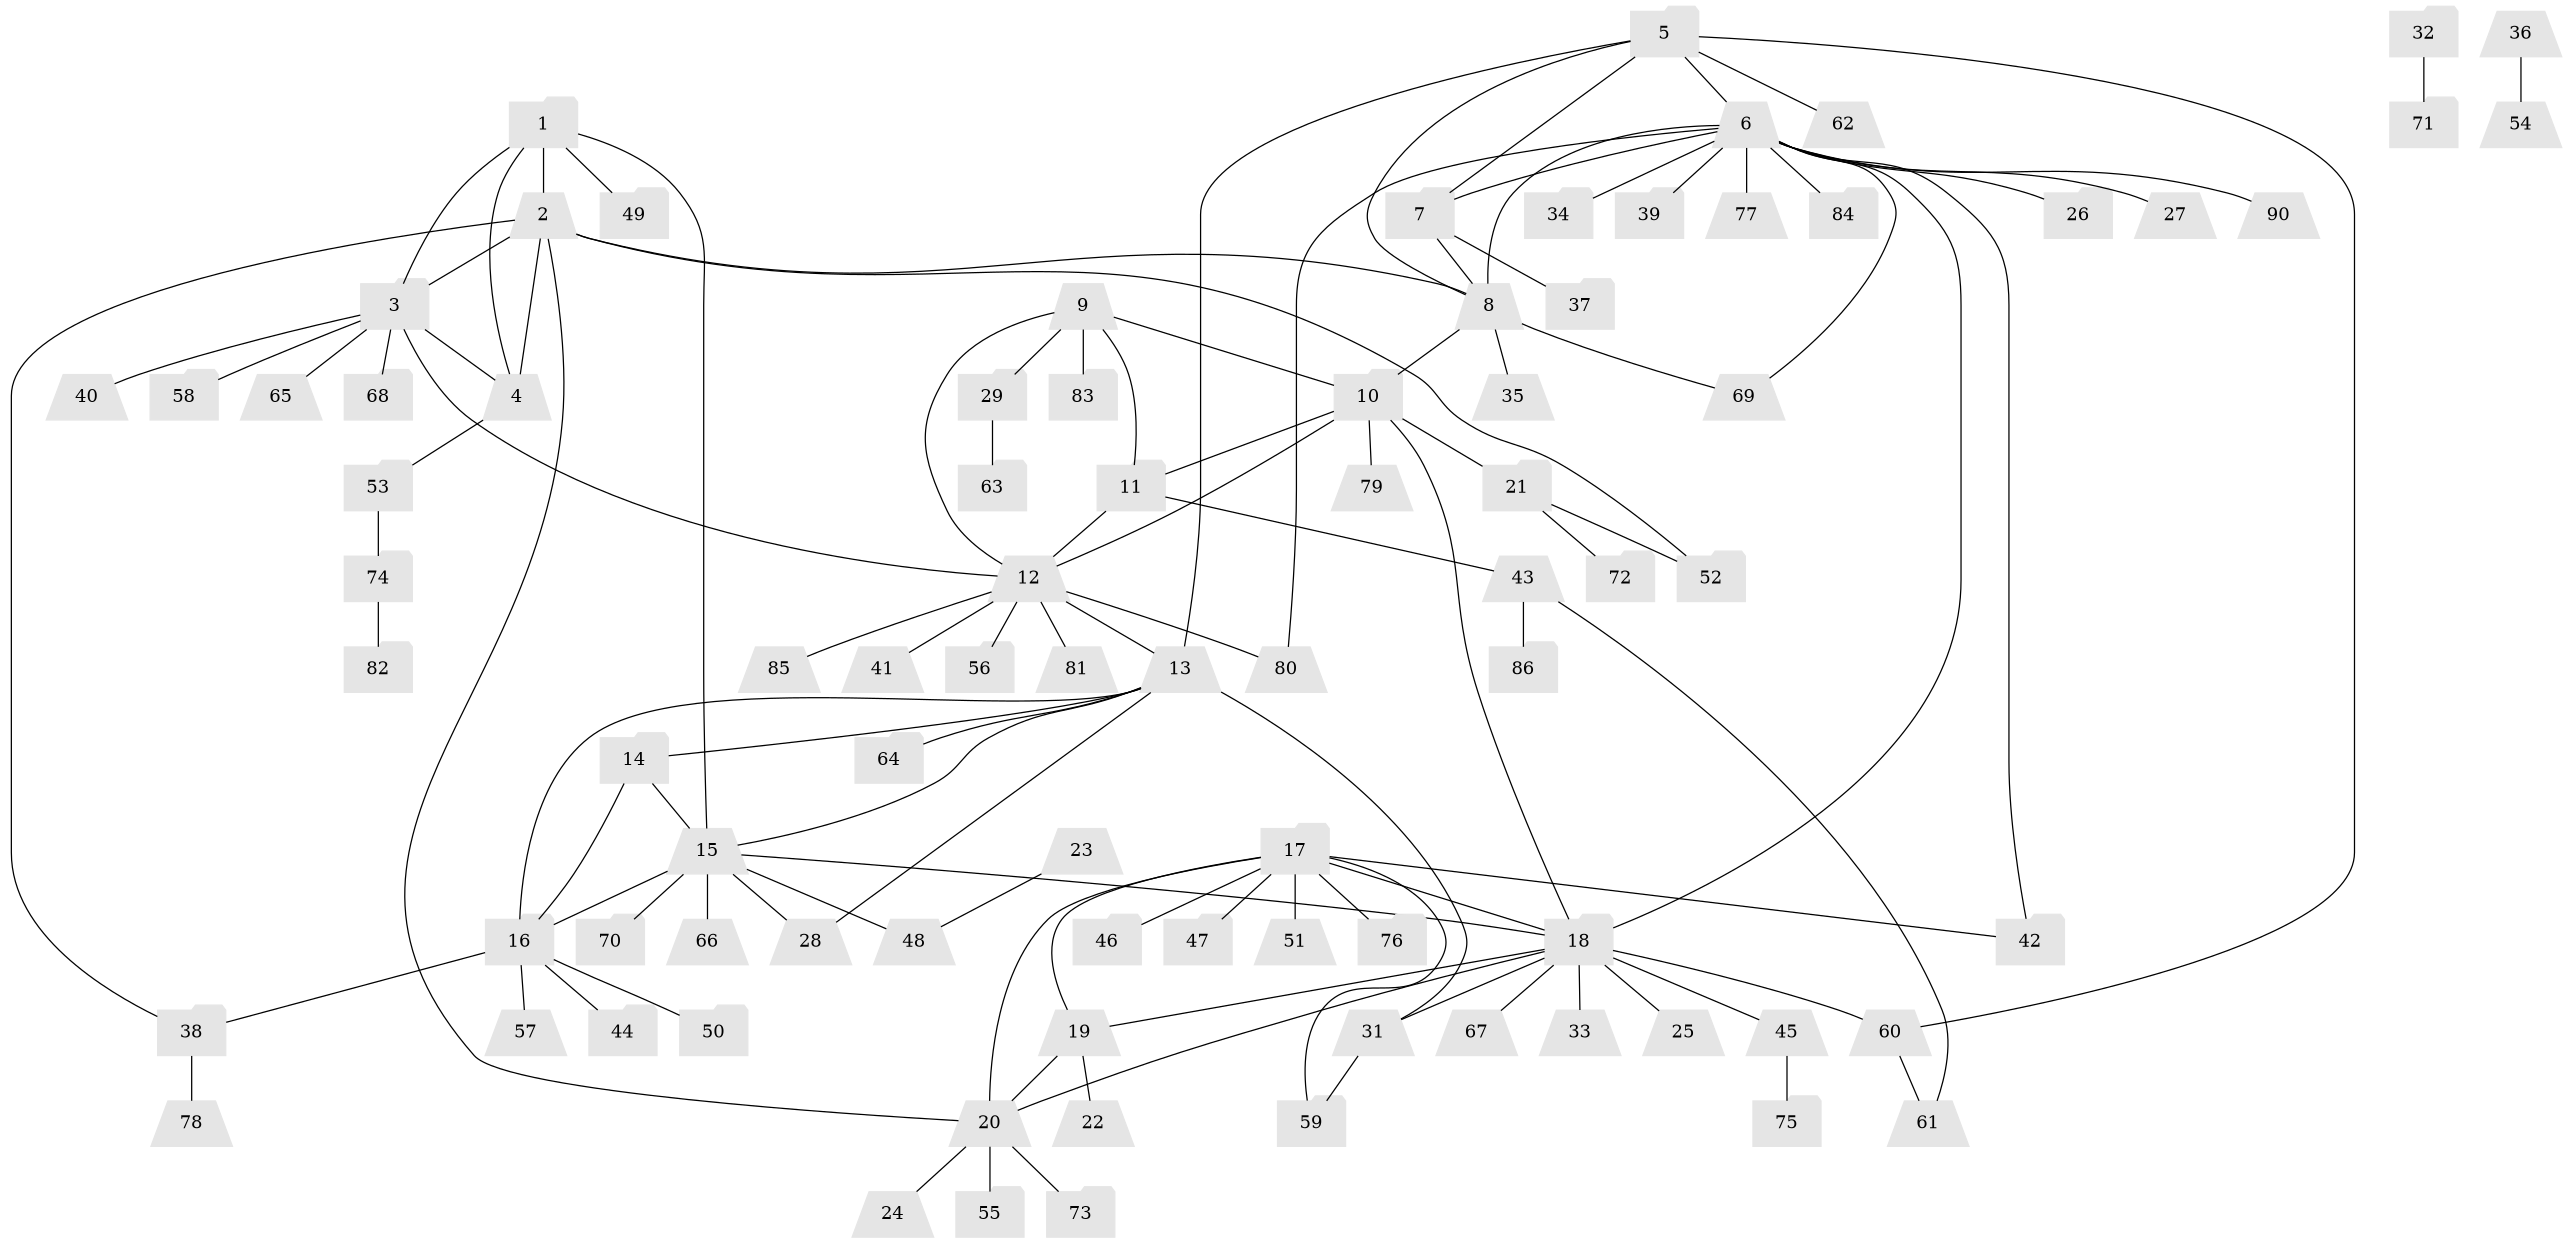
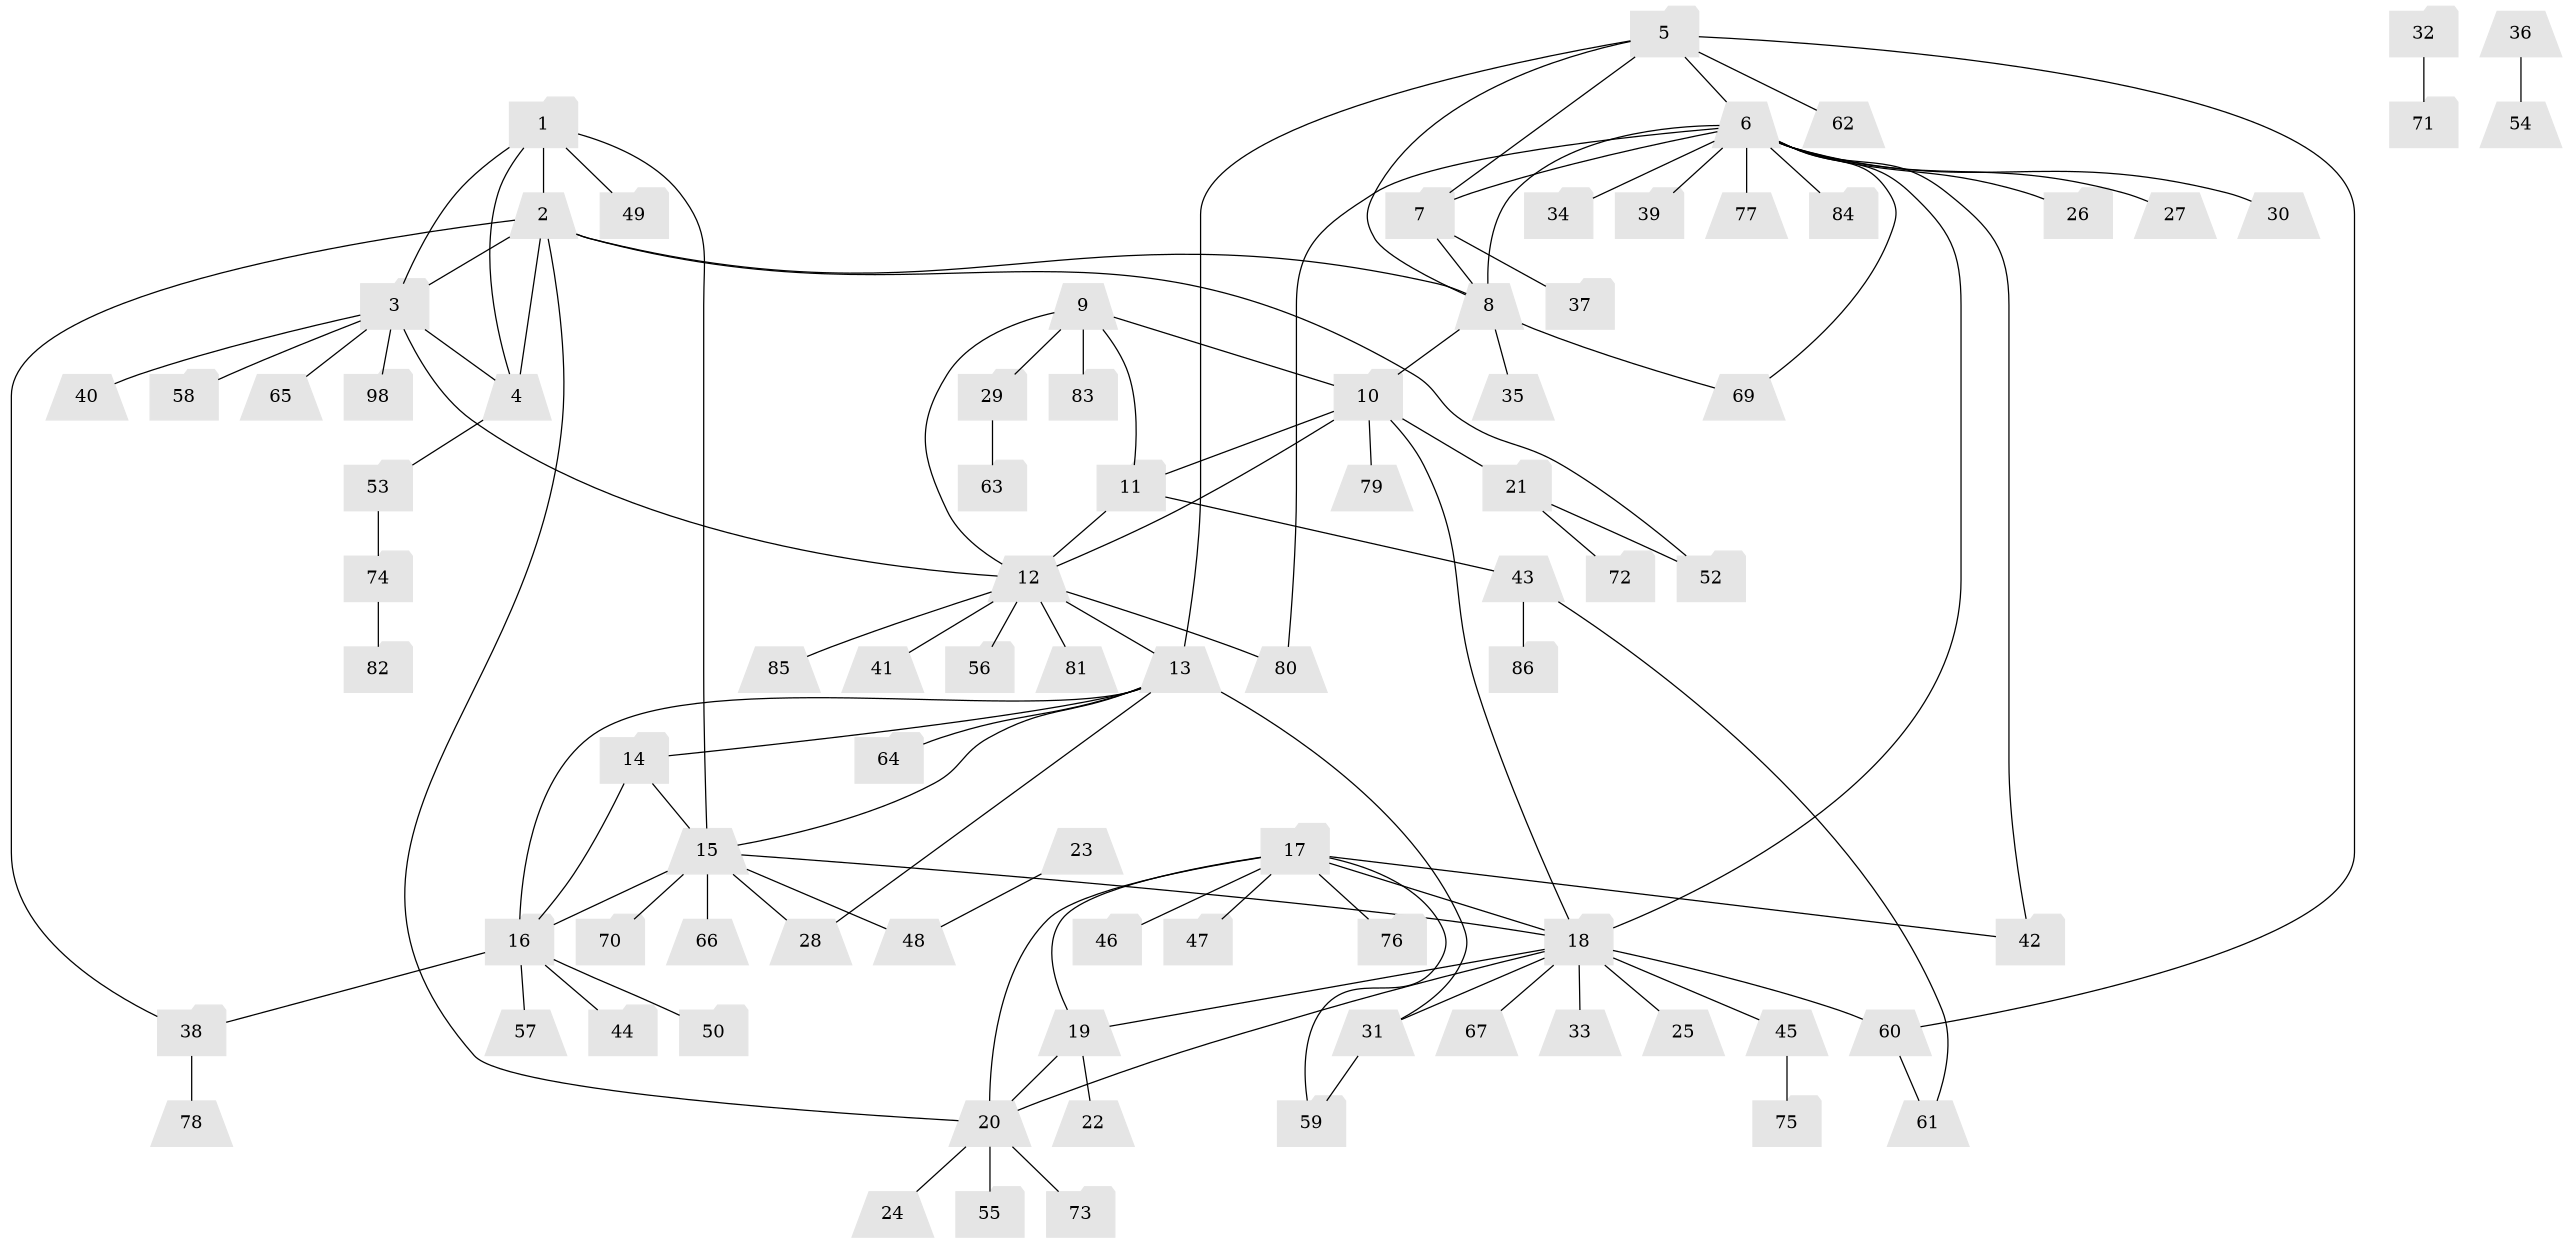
(2279, 216) -> (2279, 216)
(378, 397) -> (378, 397)
(1295, 942) -> none
